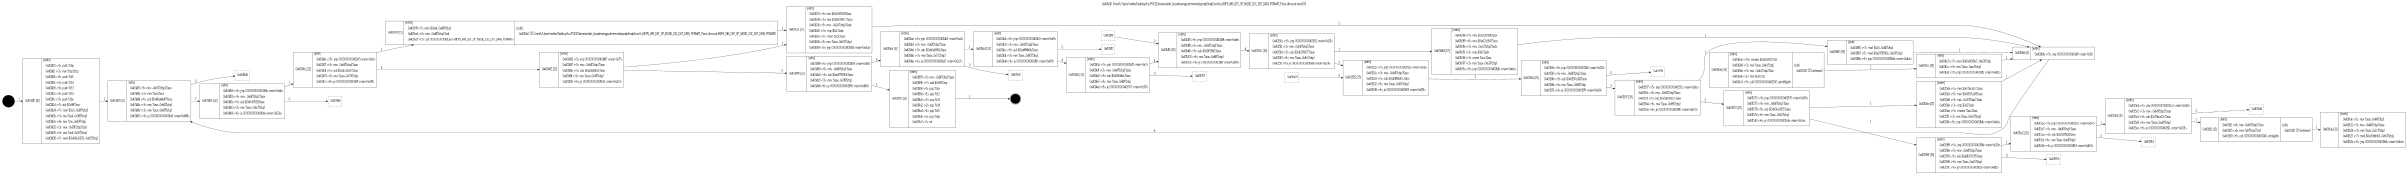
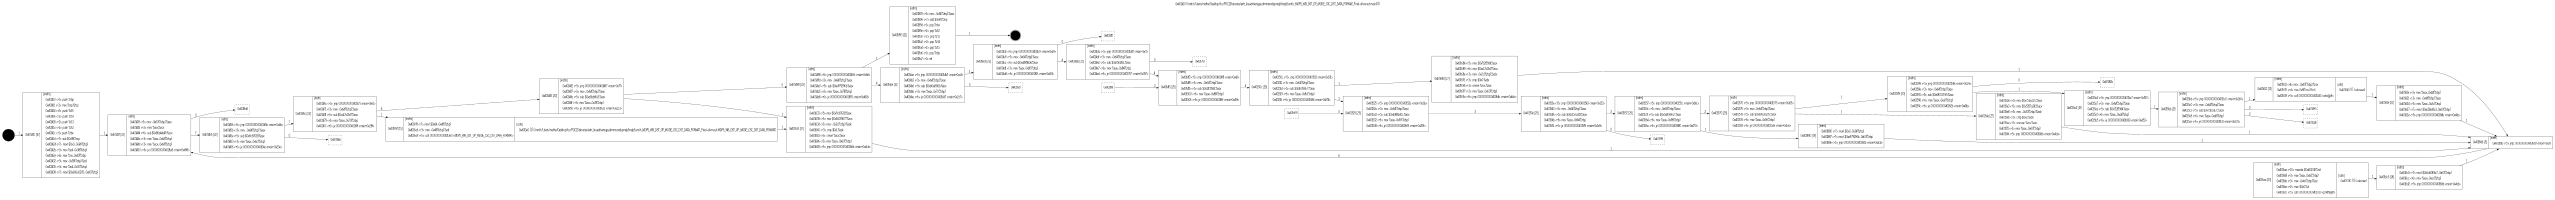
none -> (2478, 128)
(2118, 139) -> (2273, 110)
